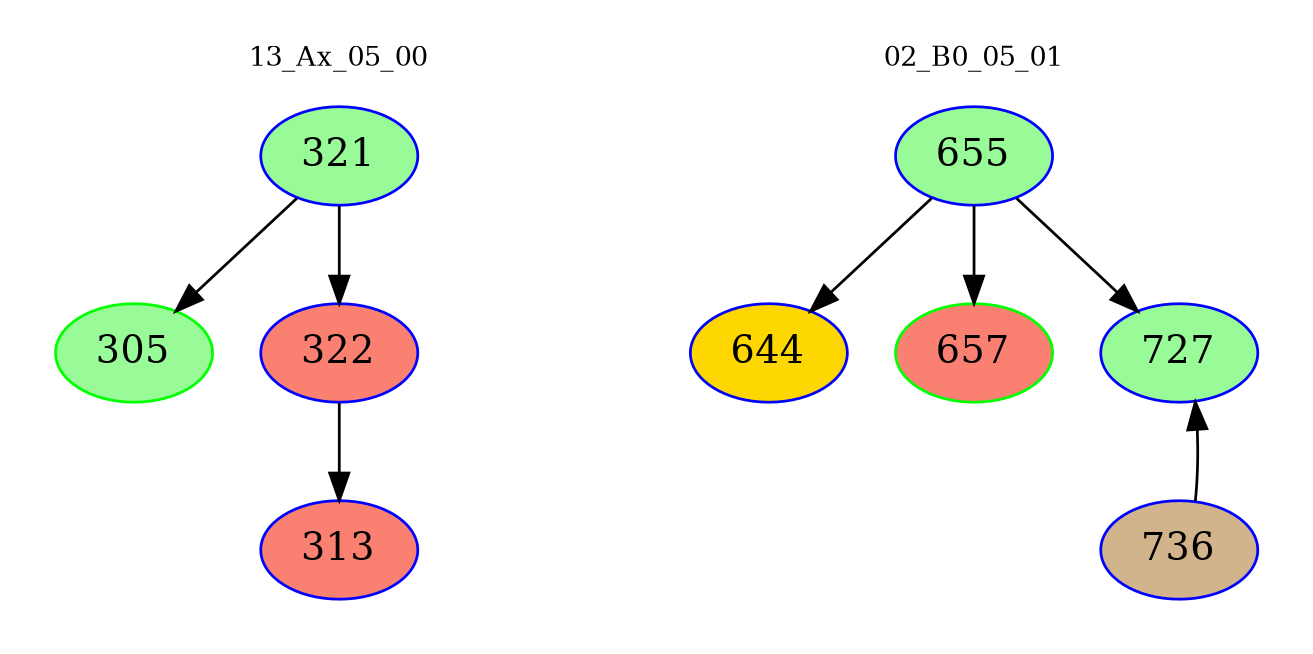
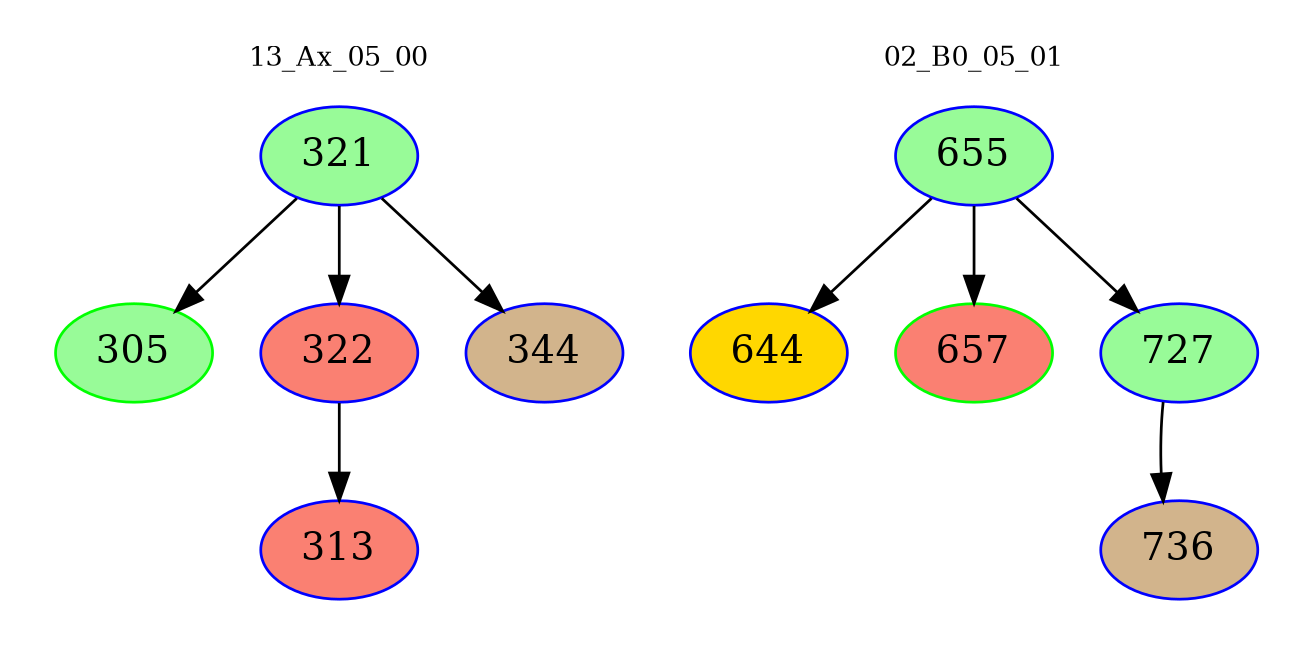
none -> (544, 353)
(1198, 466) -> (1161, 438)
